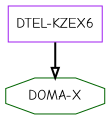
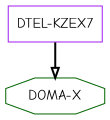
(55, 24) -> (55, 24)
